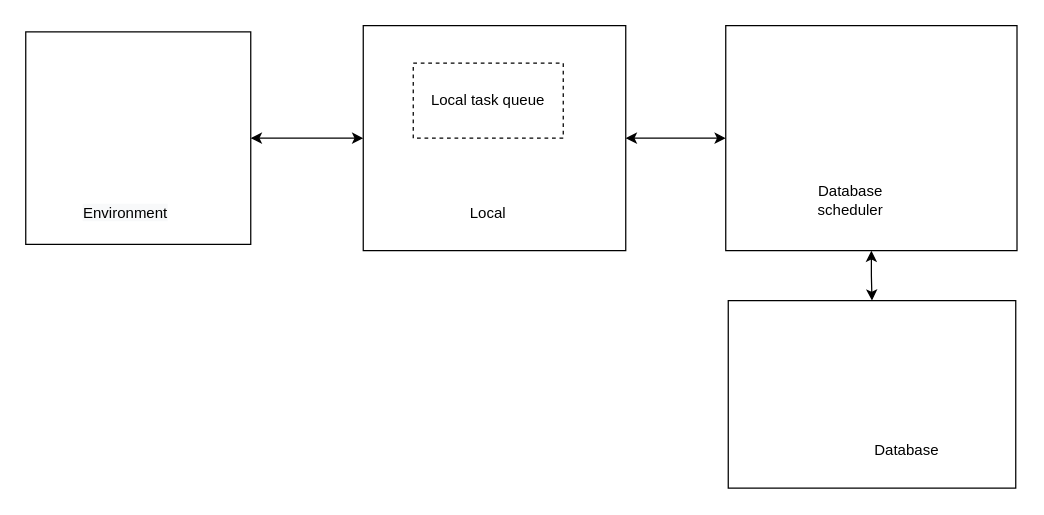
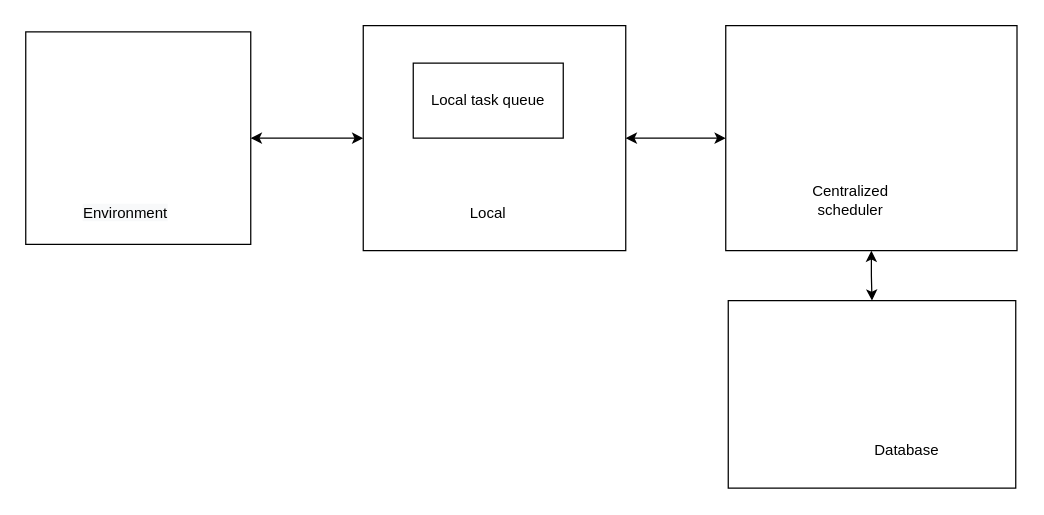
(488, 101) -> (488, 101)
(851, 201) -> (851, 201)
